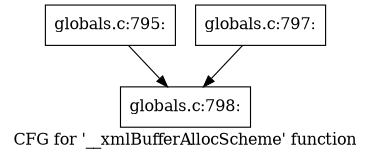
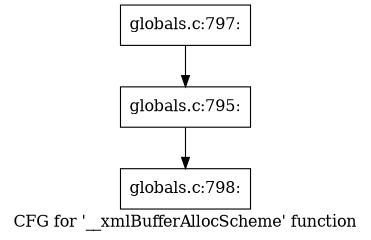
(227, 62) -> (185, 61)
